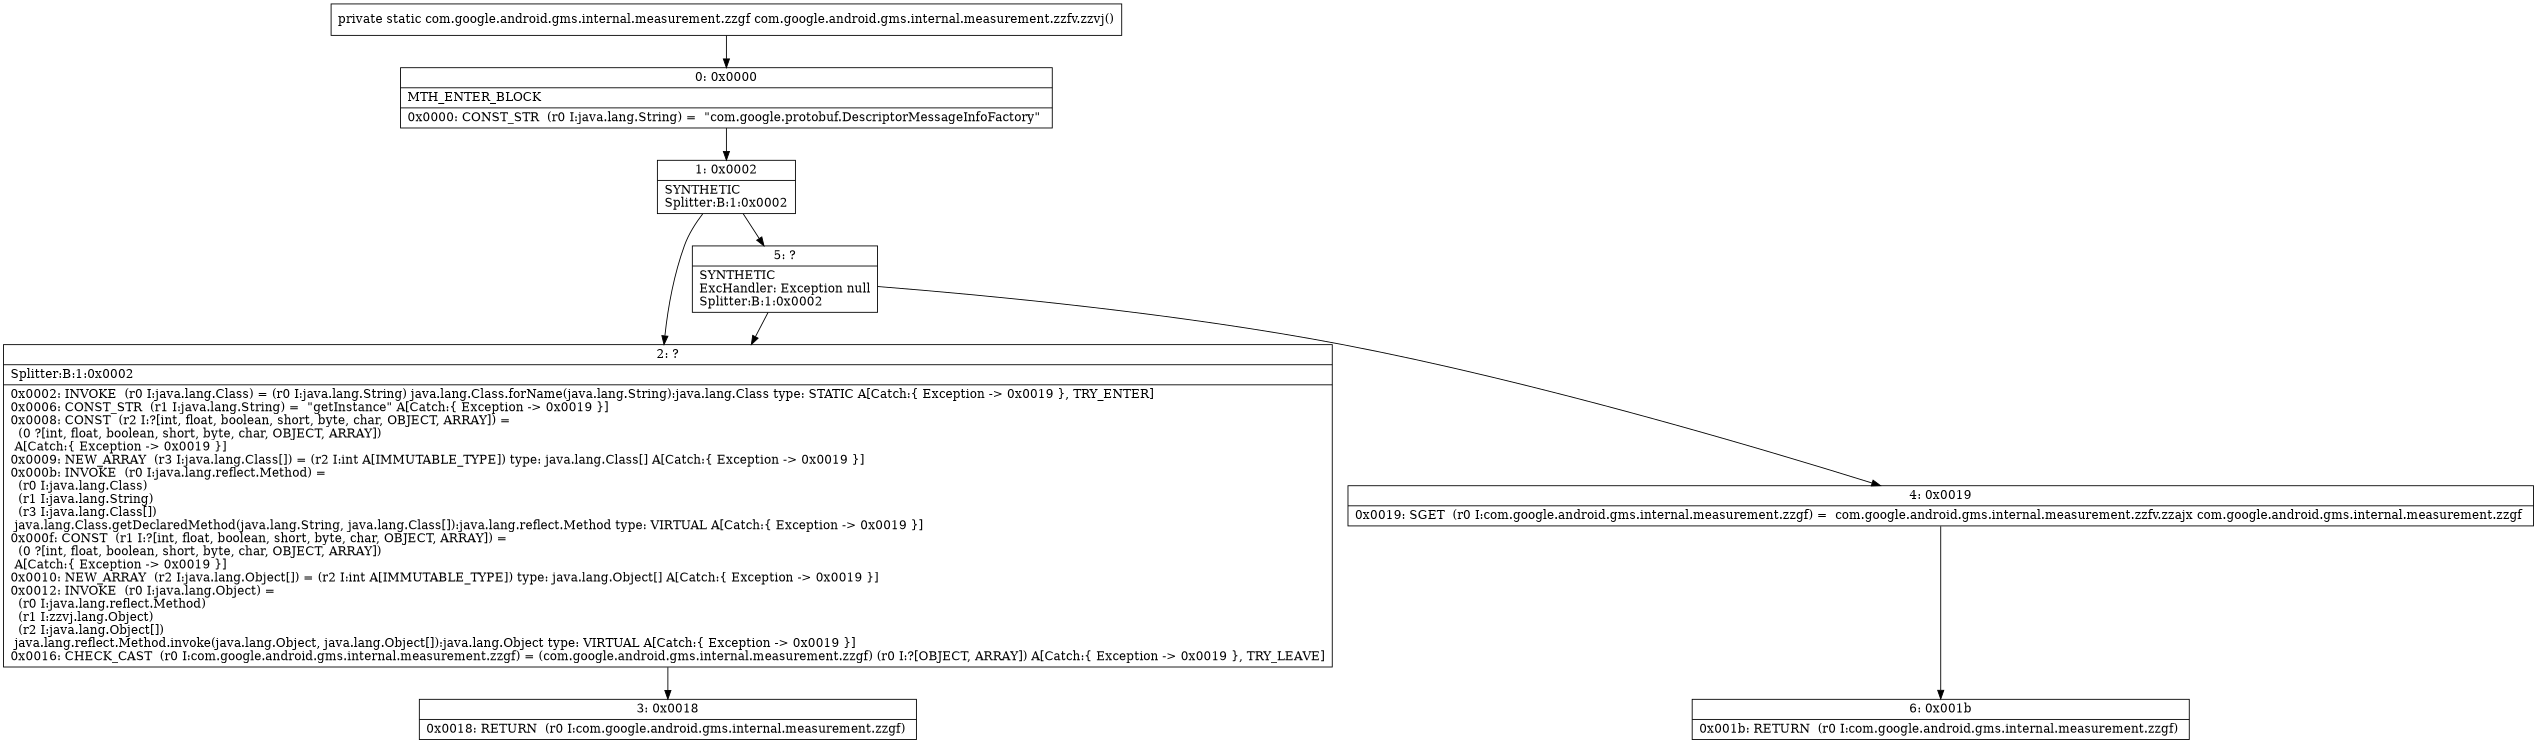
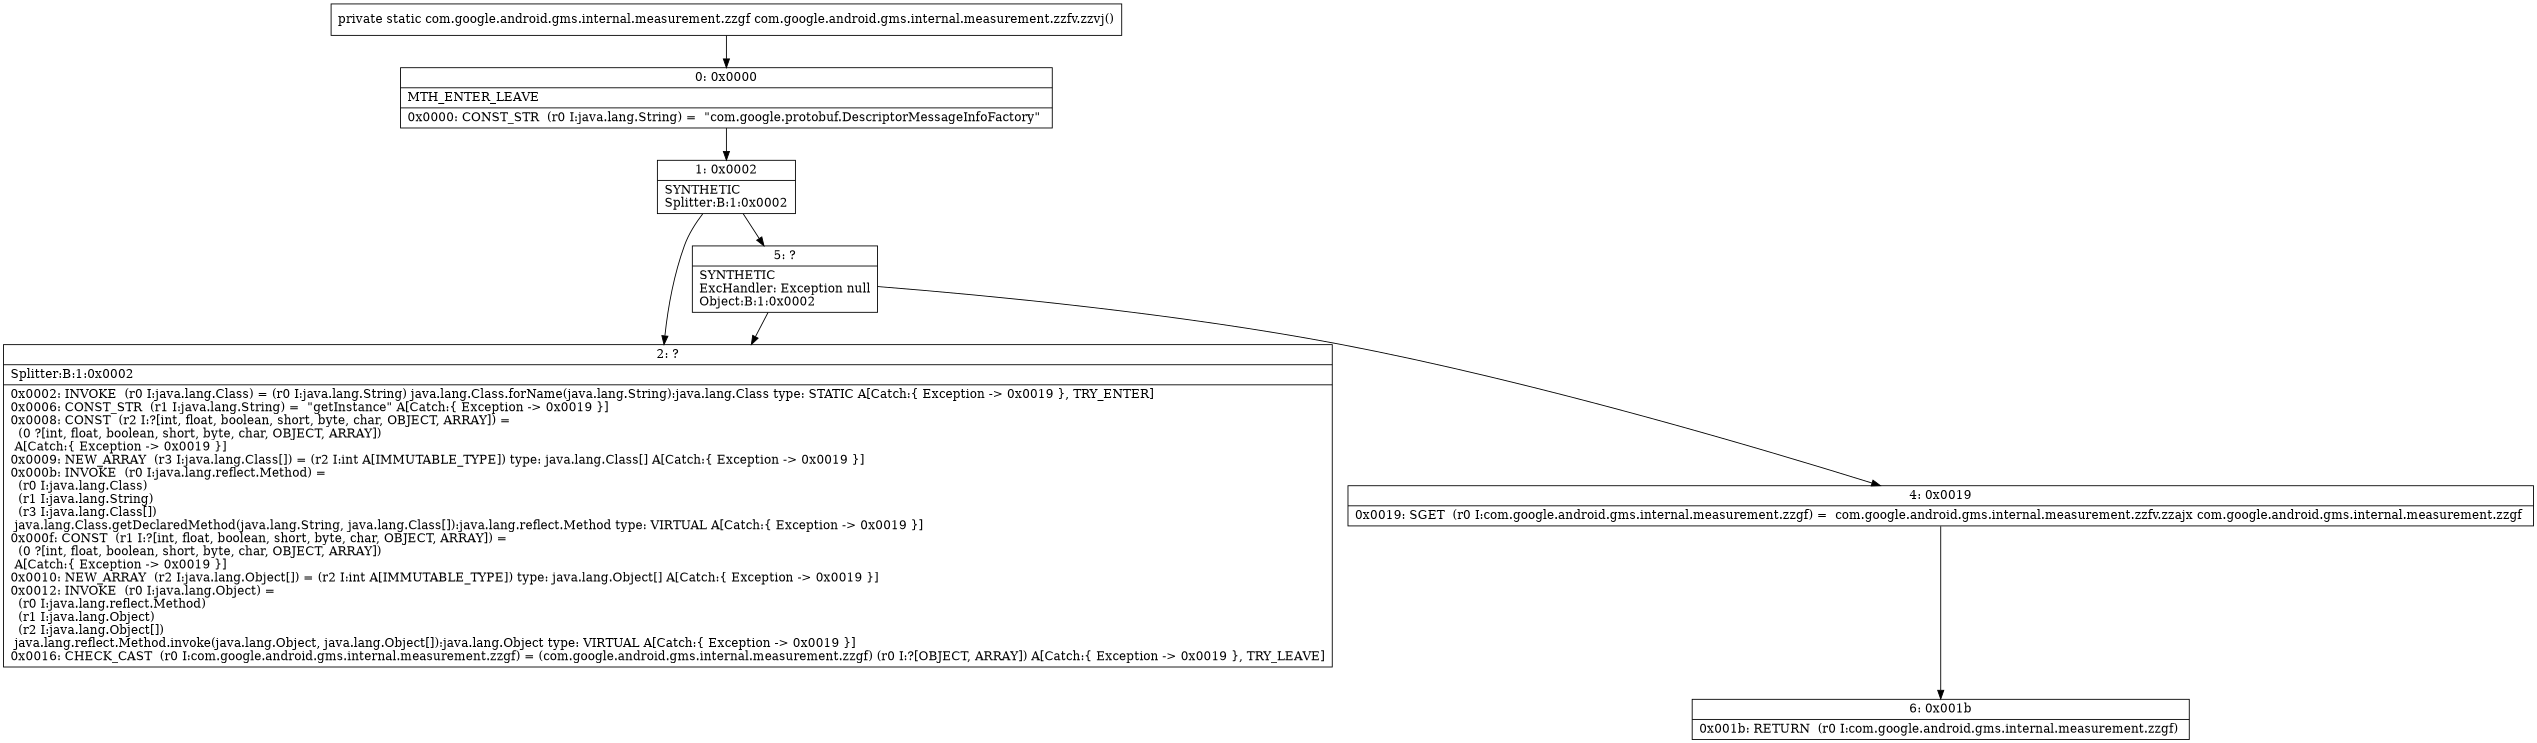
(475, 97) -> (473, 97)
(761, 302) -> (757, 302)
(82, 617) -> (83, 617)
(668, 719) -> none
